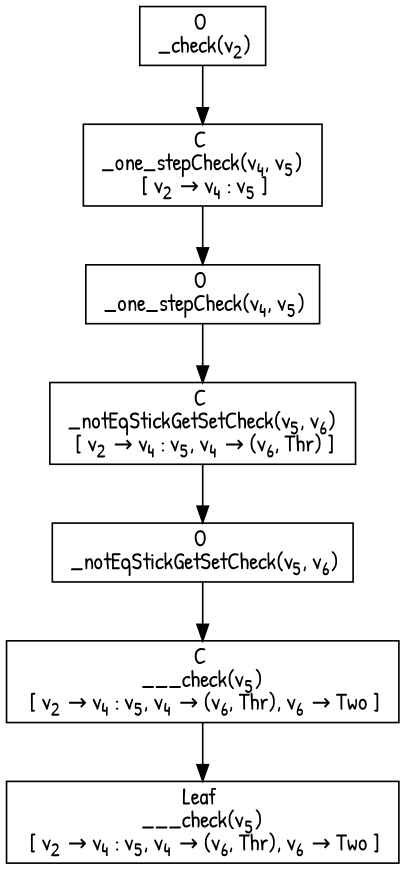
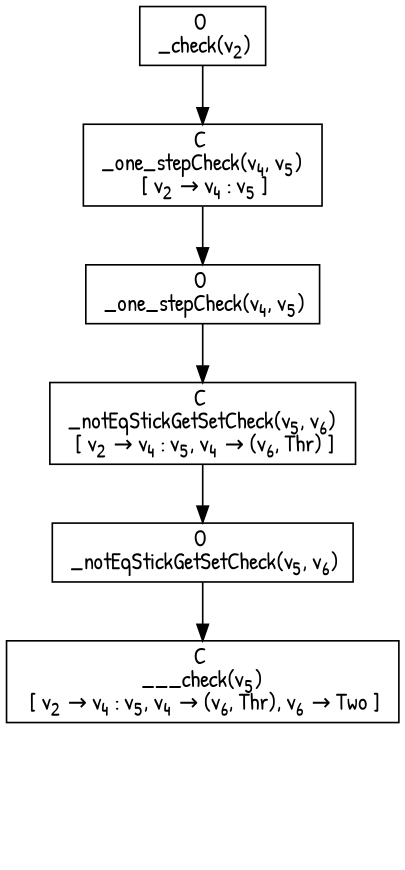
(203, 822) -> none
